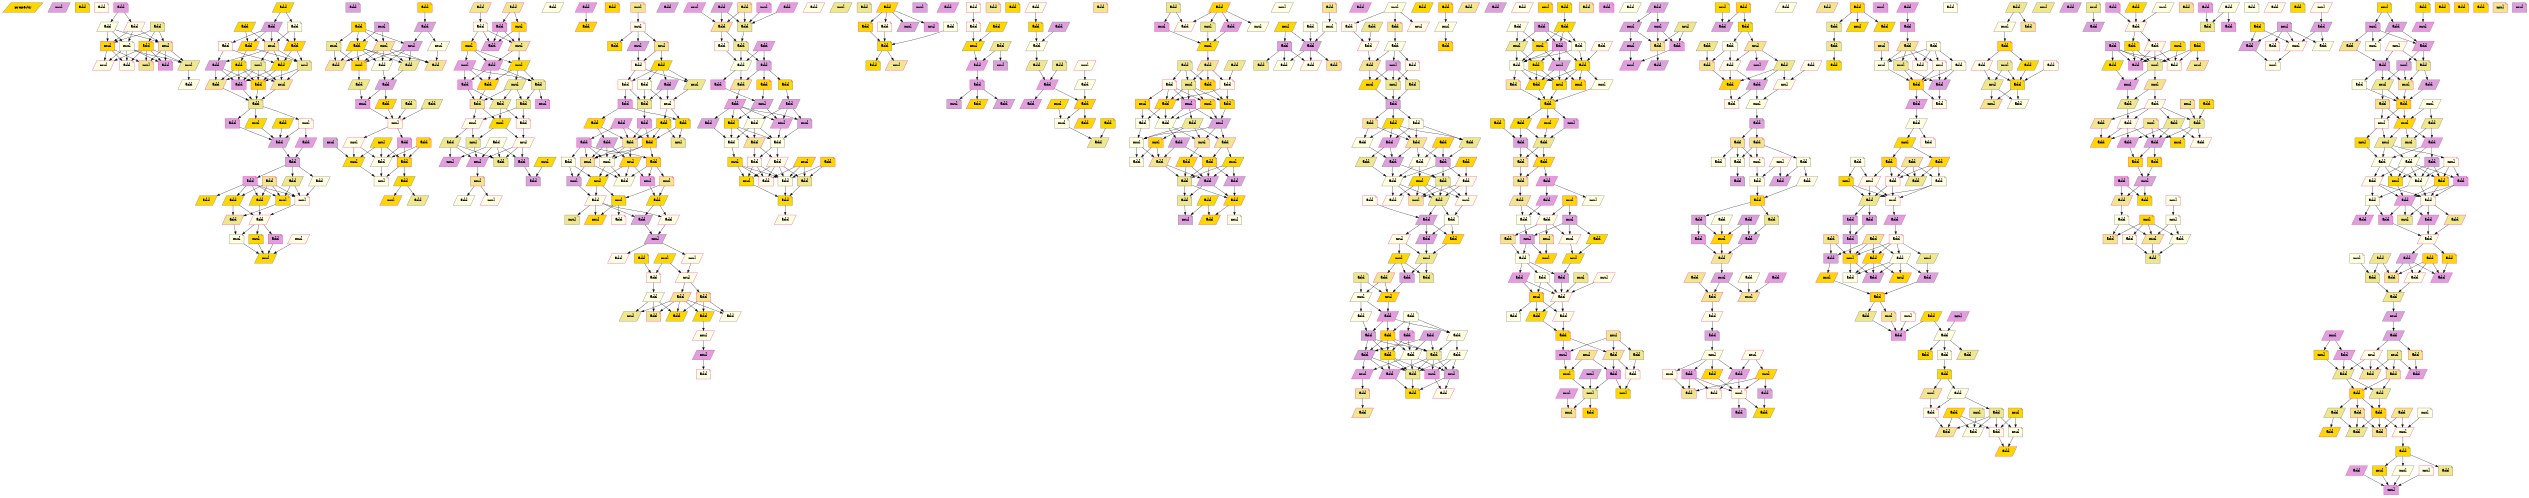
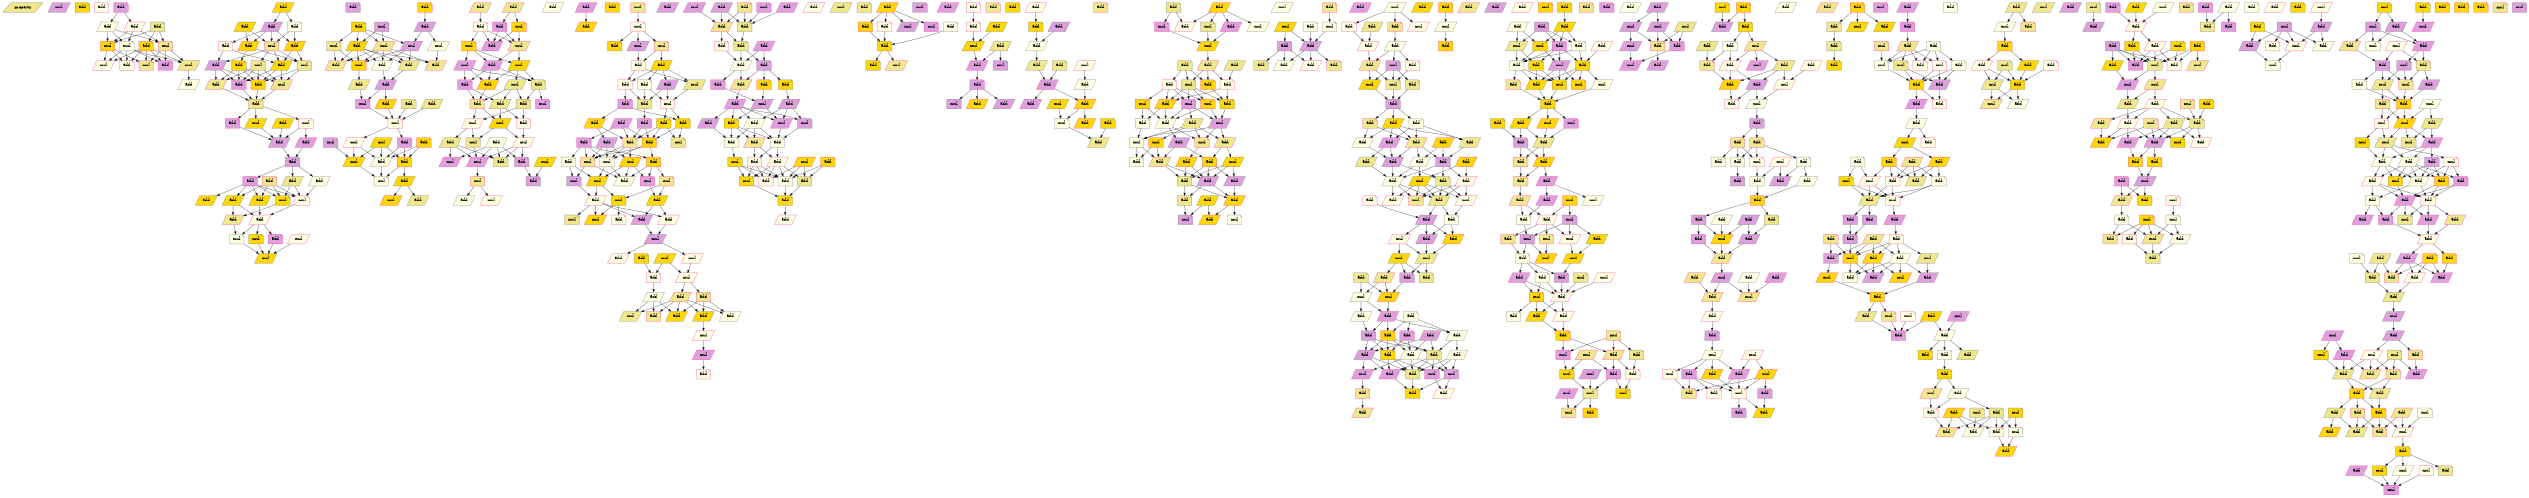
(23, 8) -> (23, 8)
